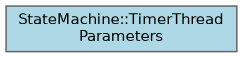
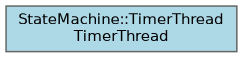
(121, 29) -> (121, 29)
